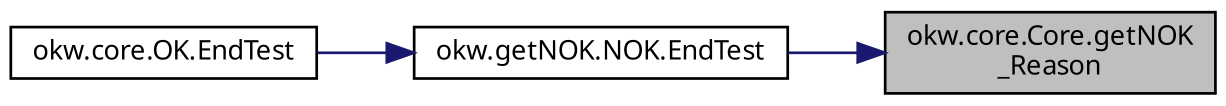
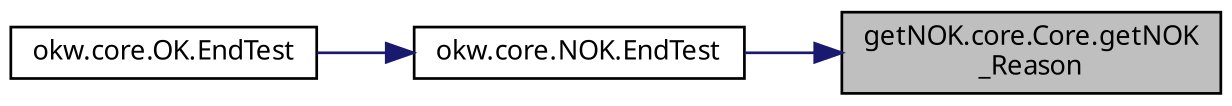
(601, 53) -> (579, 53)
(1050, 53) -> (1031, 53)
